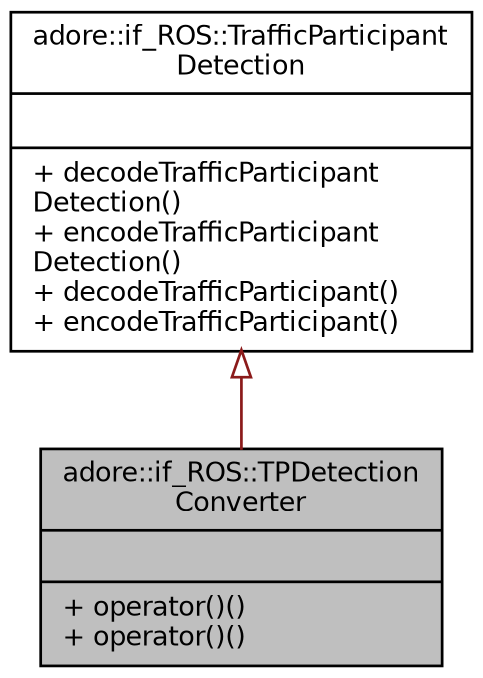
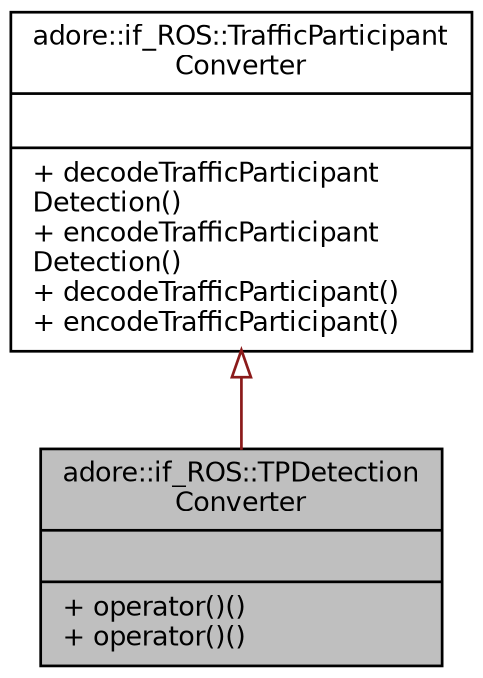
(241, 66) -> (241, 66)
